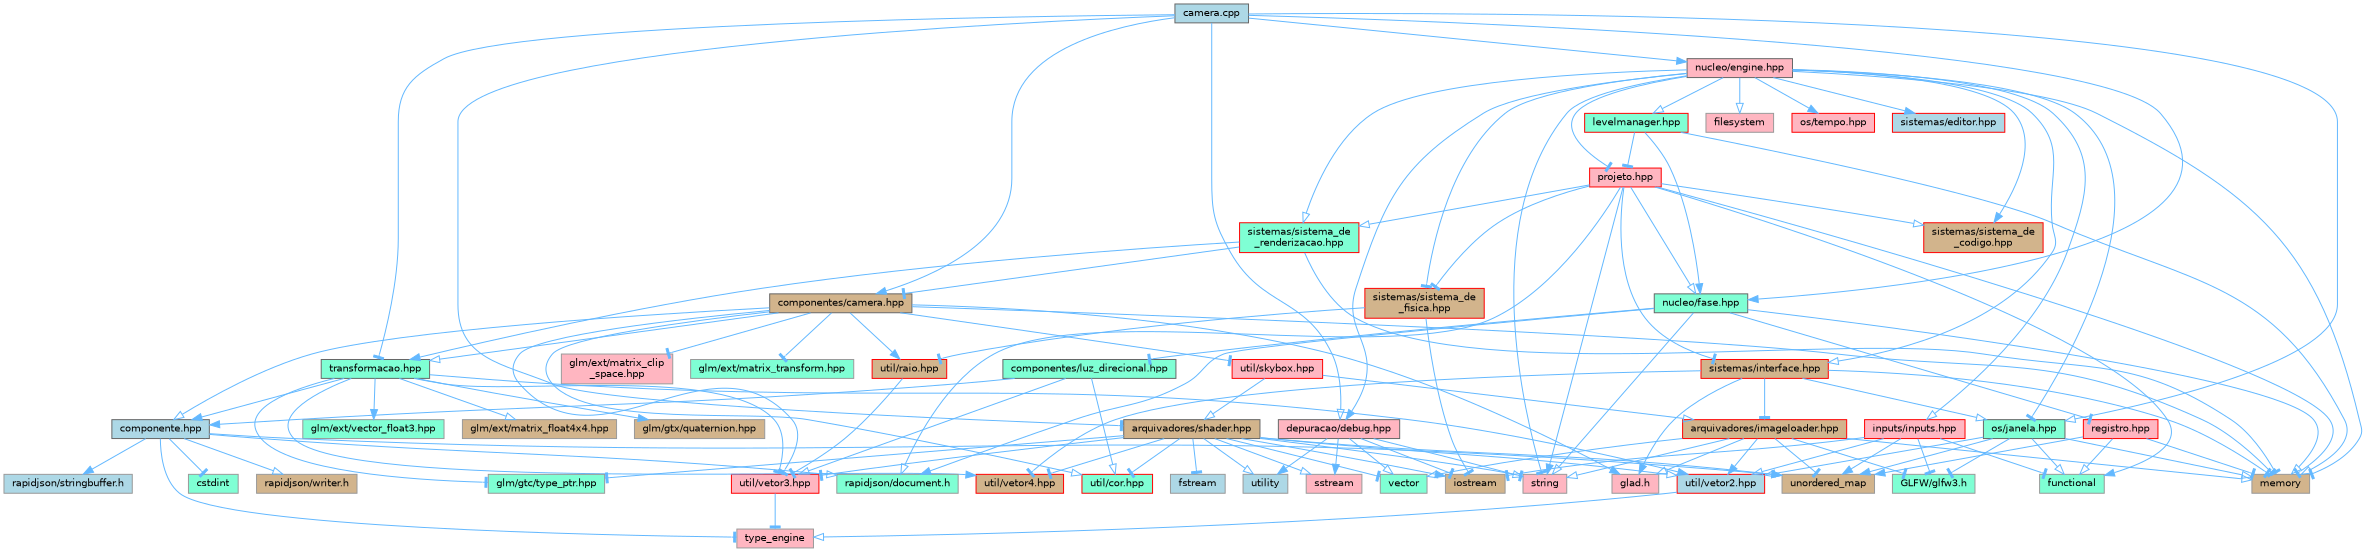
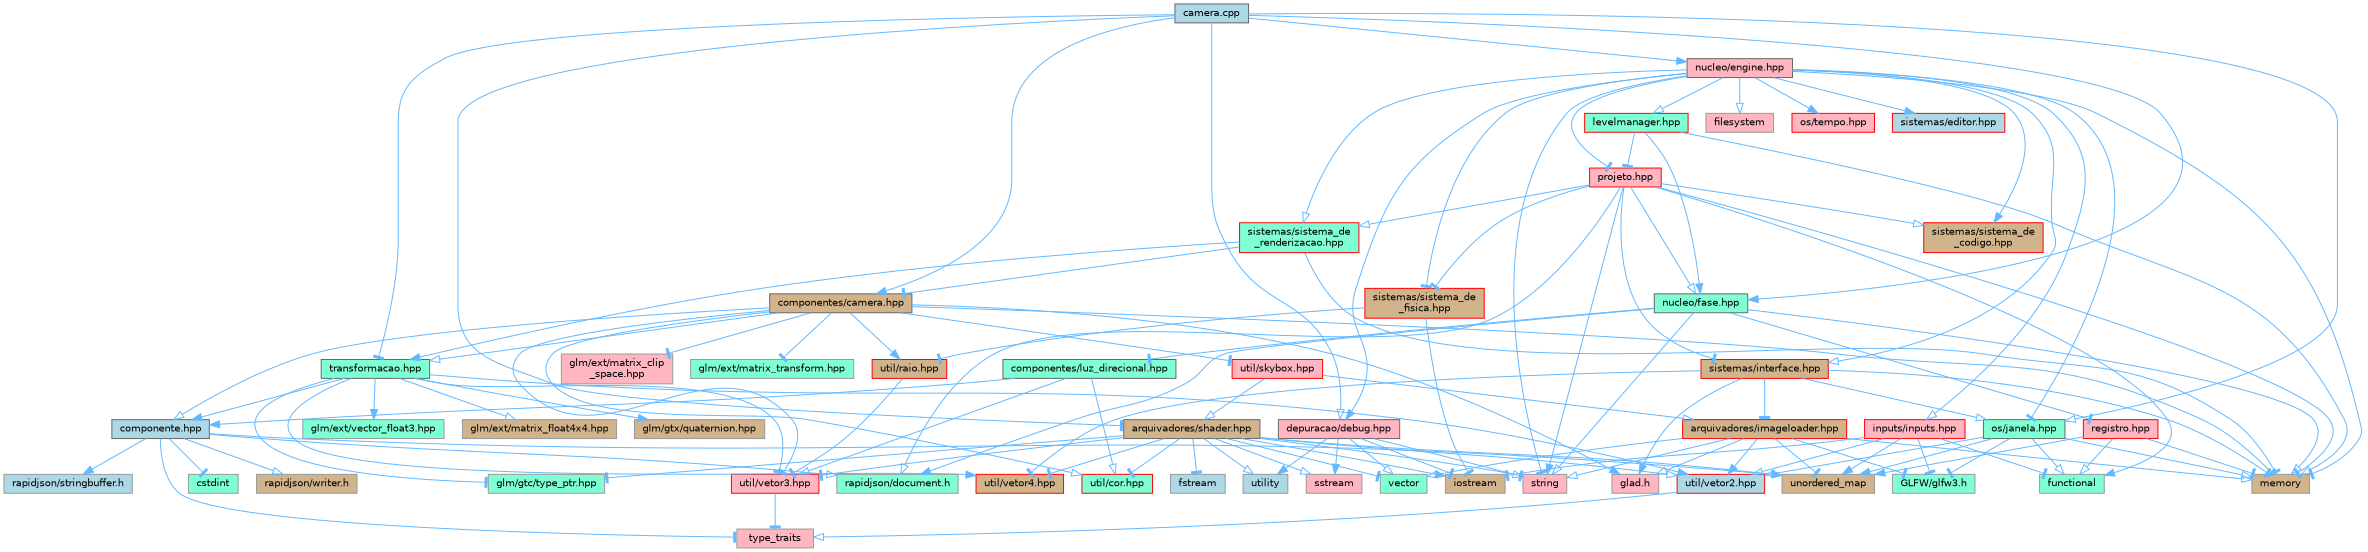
(775, 538) -> (775, 538)
